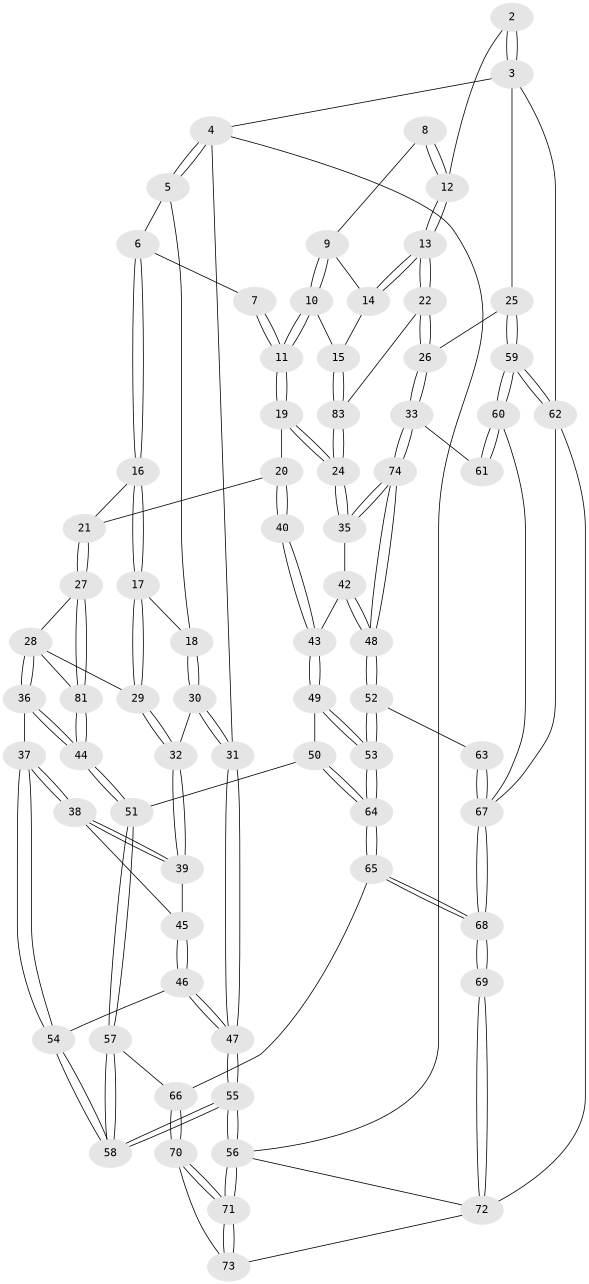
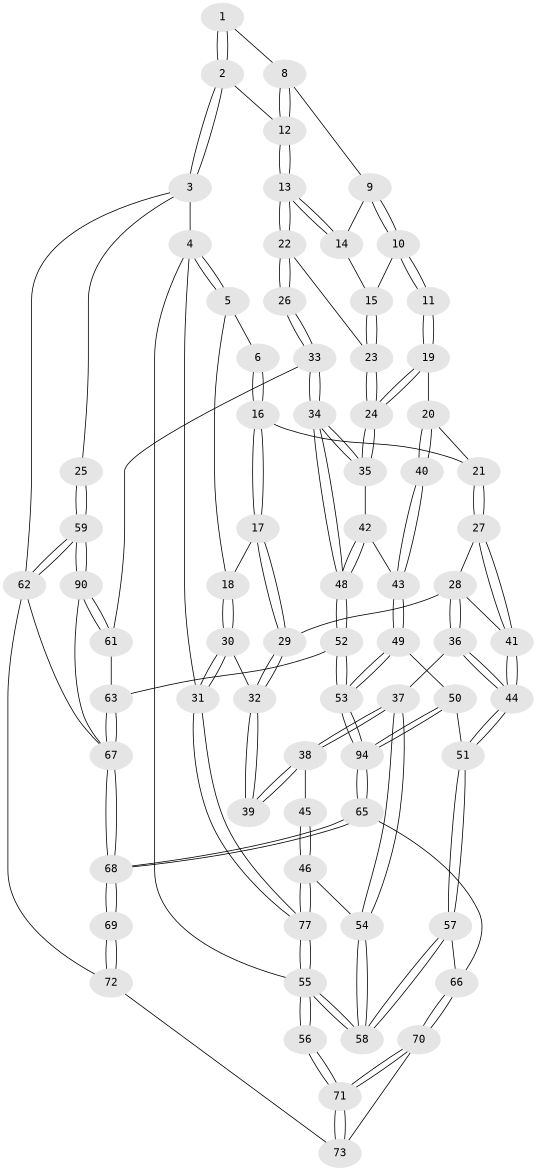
none -> (222, 17)
(255, 301) -> none
(469, 330) -> none
(338, 415) -> (372, 358)
(499, 415) -> (81, 585)
(395, 472) -> (315, 415)
(439, 624) -> (155, 652)
none -> (111, 671)
(81, 699) -> (512, 642)
(372, 813) -> (362, 756)
(182, 898) -> none
(233, 1040) -> (305, 926)
(357, 1182) -> none
